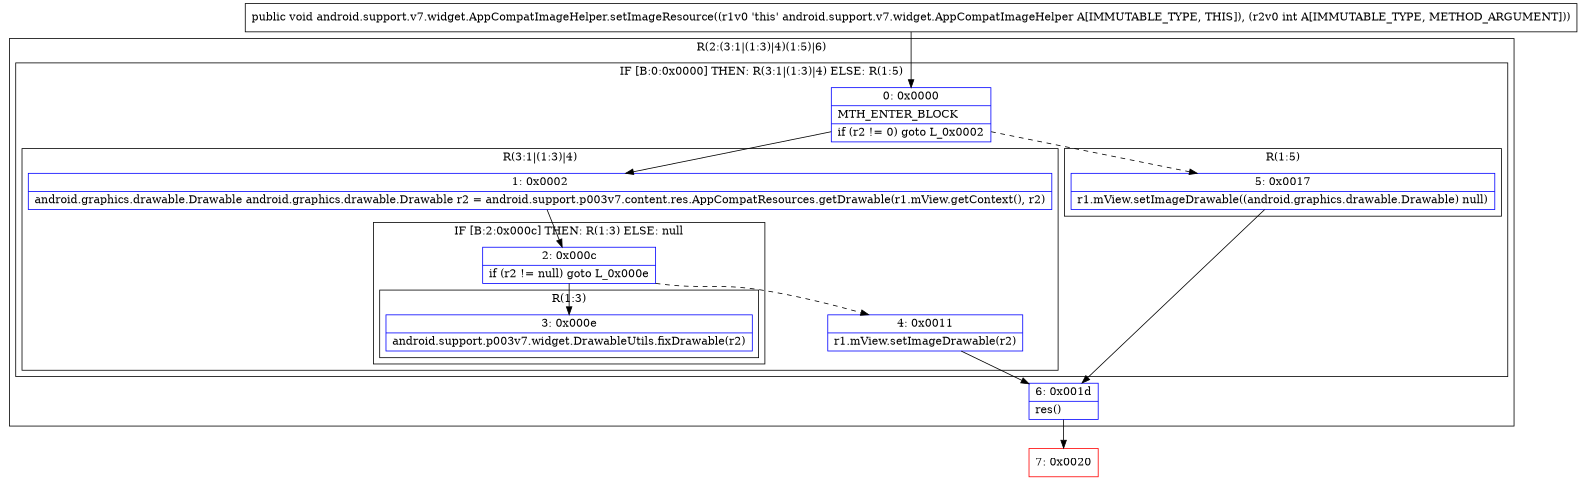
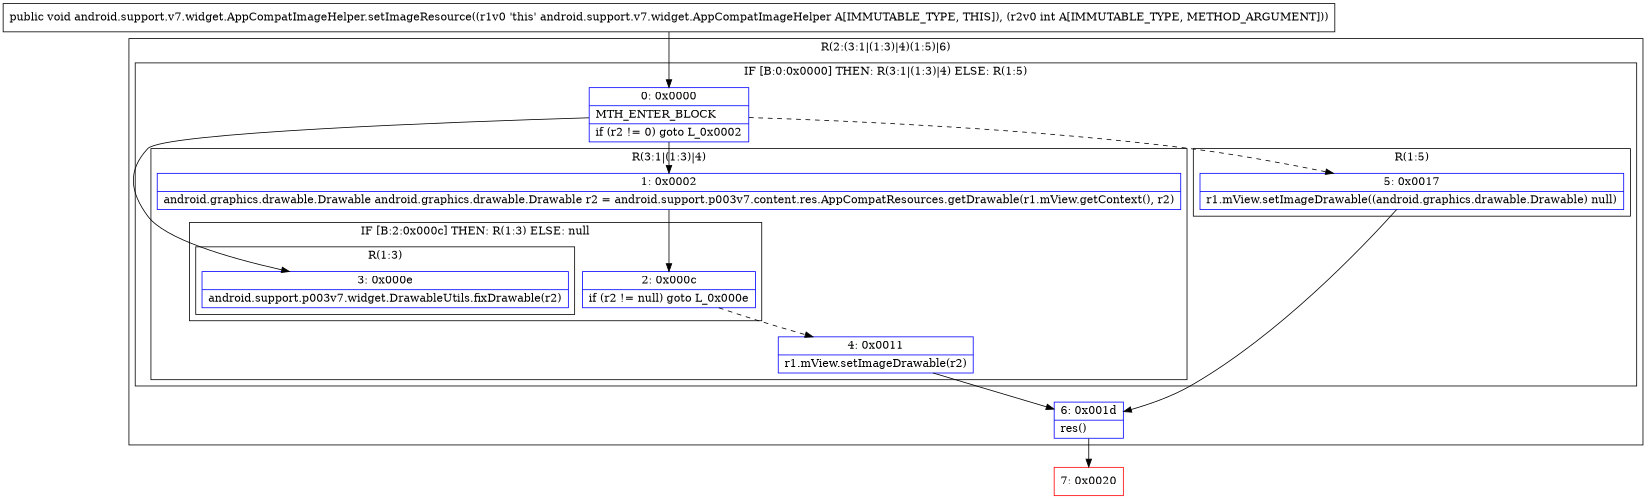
(569, 295) -> (257, 133)
